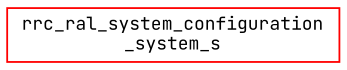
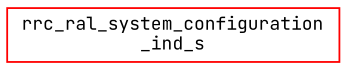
(173, 35) -> (173, 35)
